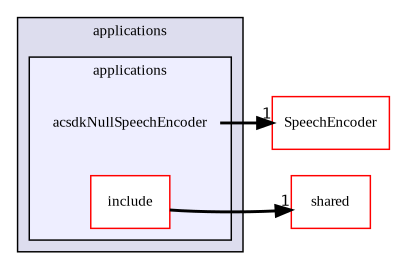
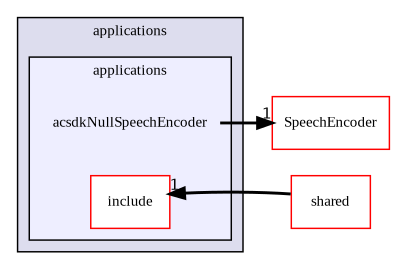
(220, 212) -> (254, 192)
